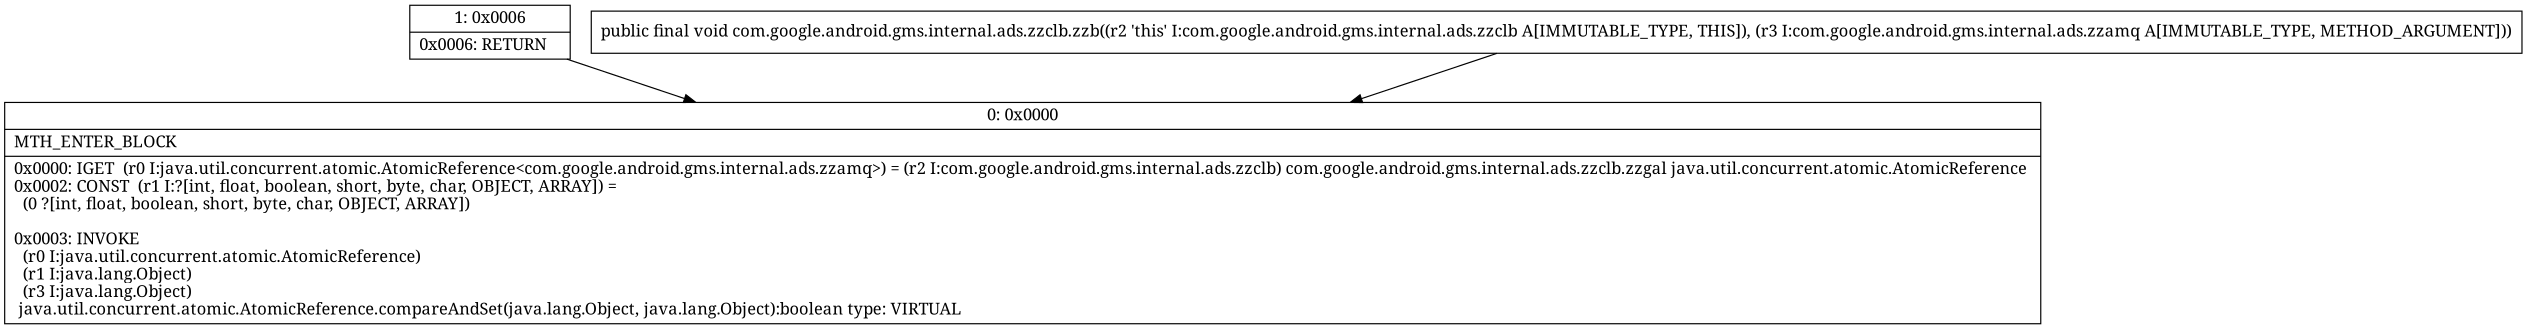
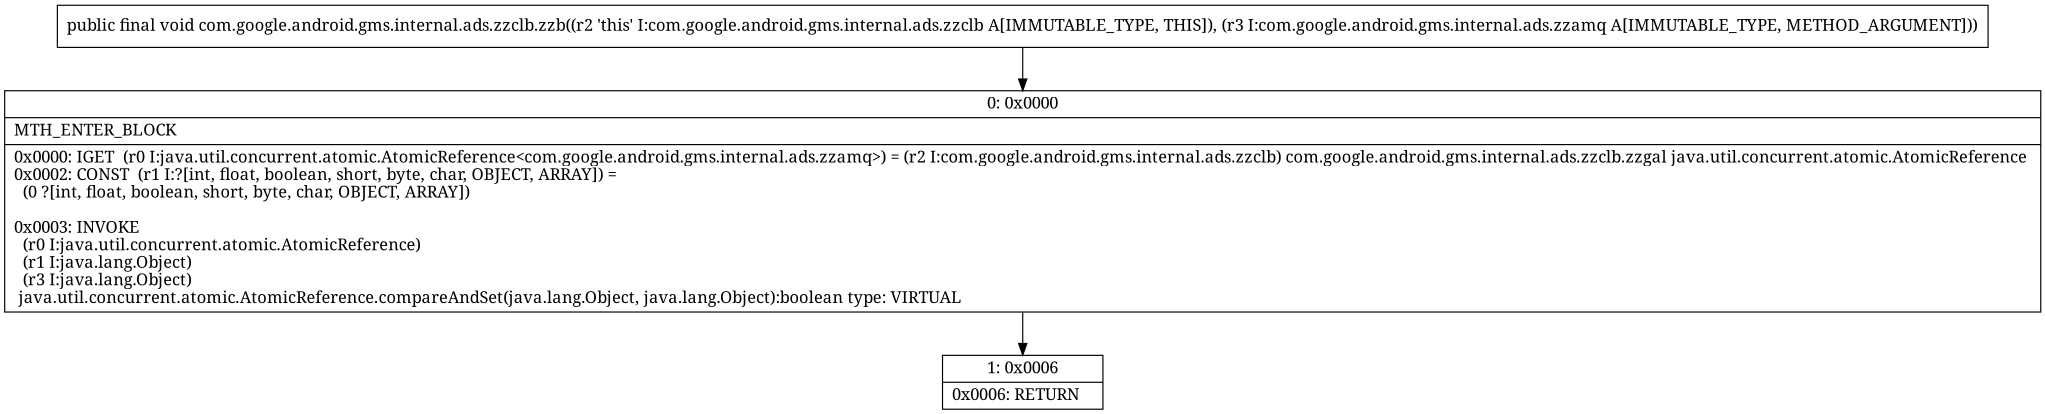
(626, 79) -> (1023, 328)
